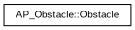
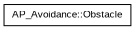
(67, 15) -> (67, 15)
